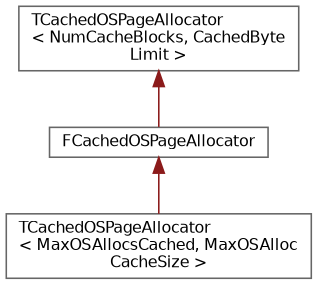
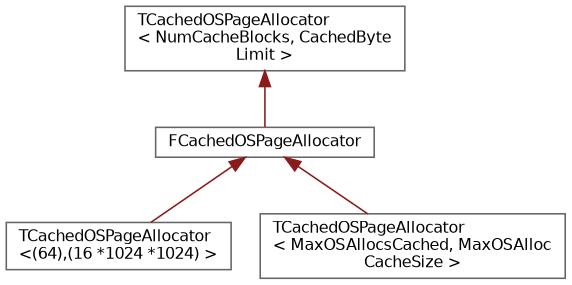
none -> (119, 246)
